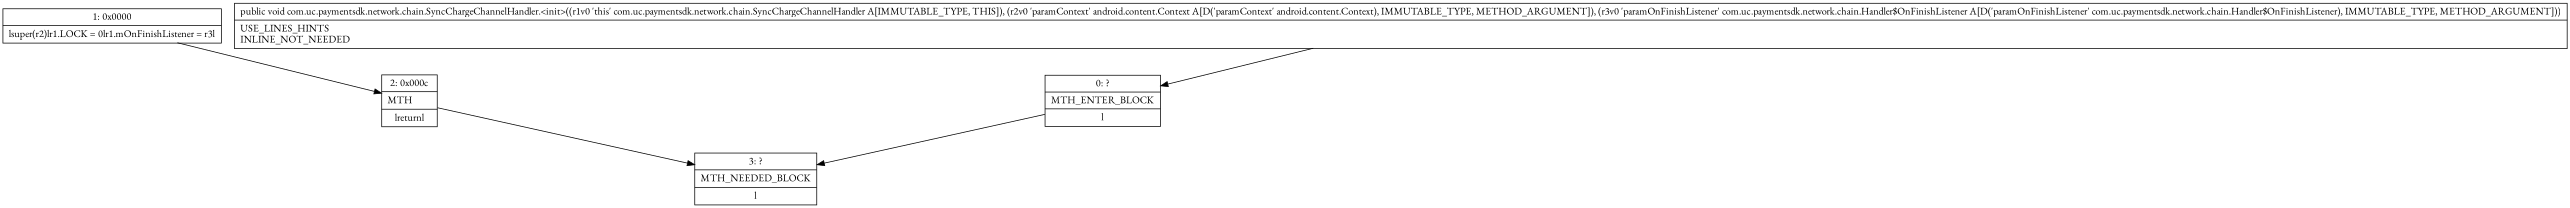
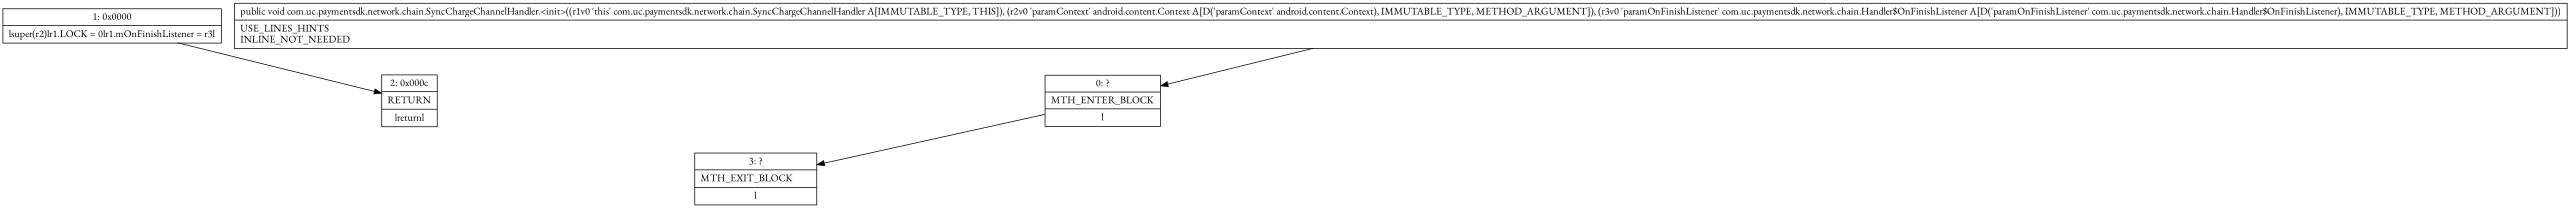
(400, 100) -> (409, 100)
(562, 135) -> none
(756, 178) -> (747, 178)
